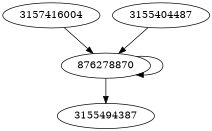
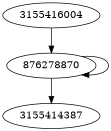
(51, 15) -> (51, 15)
(161, 15) -> none
(106, 116) -> (51, 116)
